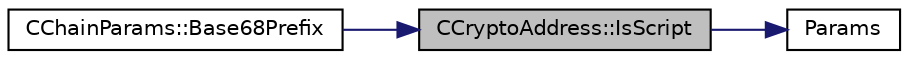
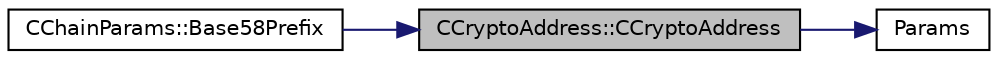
(176, 30) -> (176, 30)
(565, 30) -> (610, 30)
